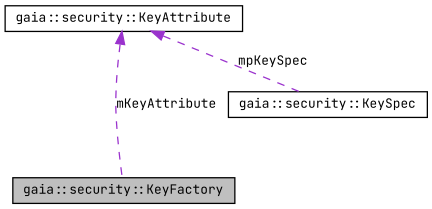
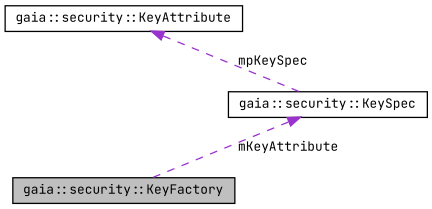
(116, 111) -> (220, 150)
